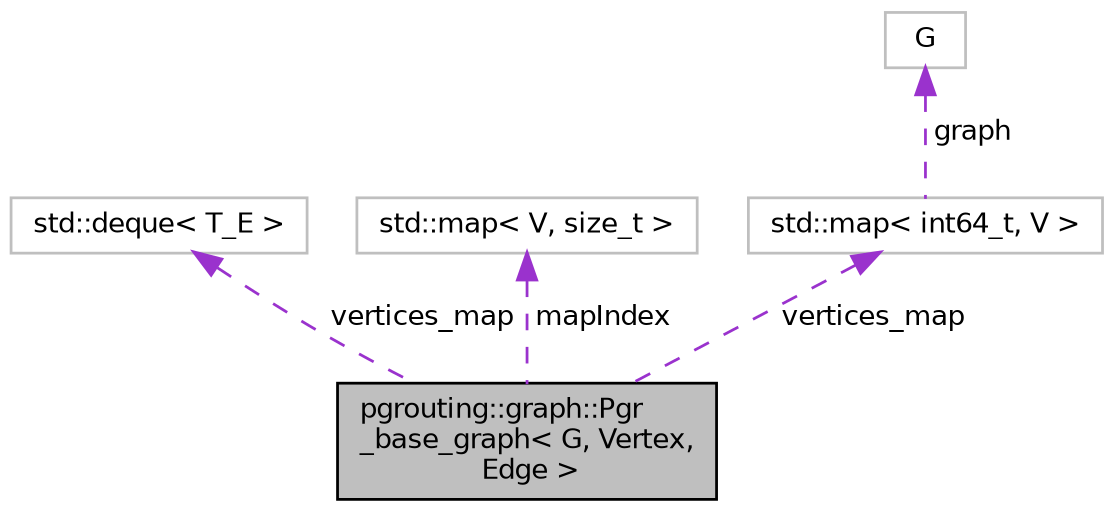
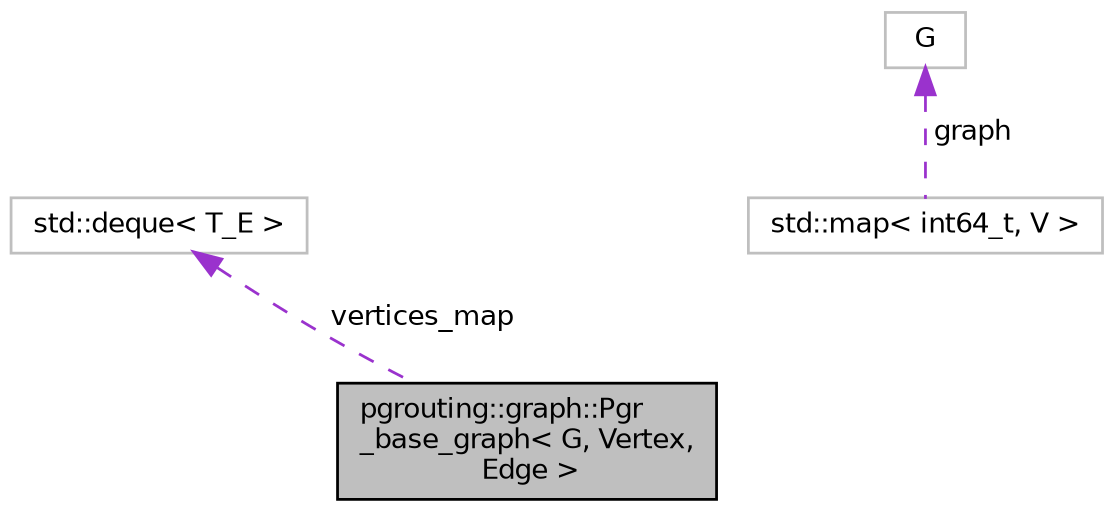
(527, 225) -> none
(743, 325) -> none
